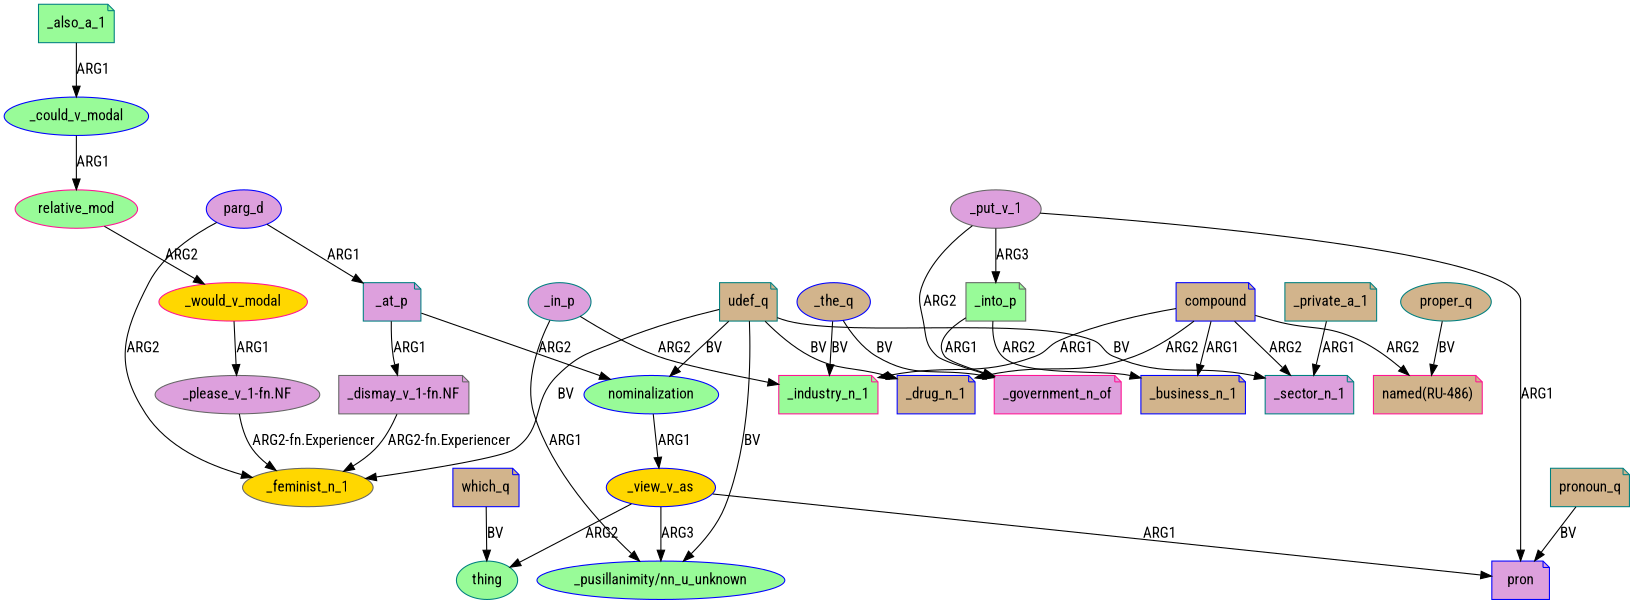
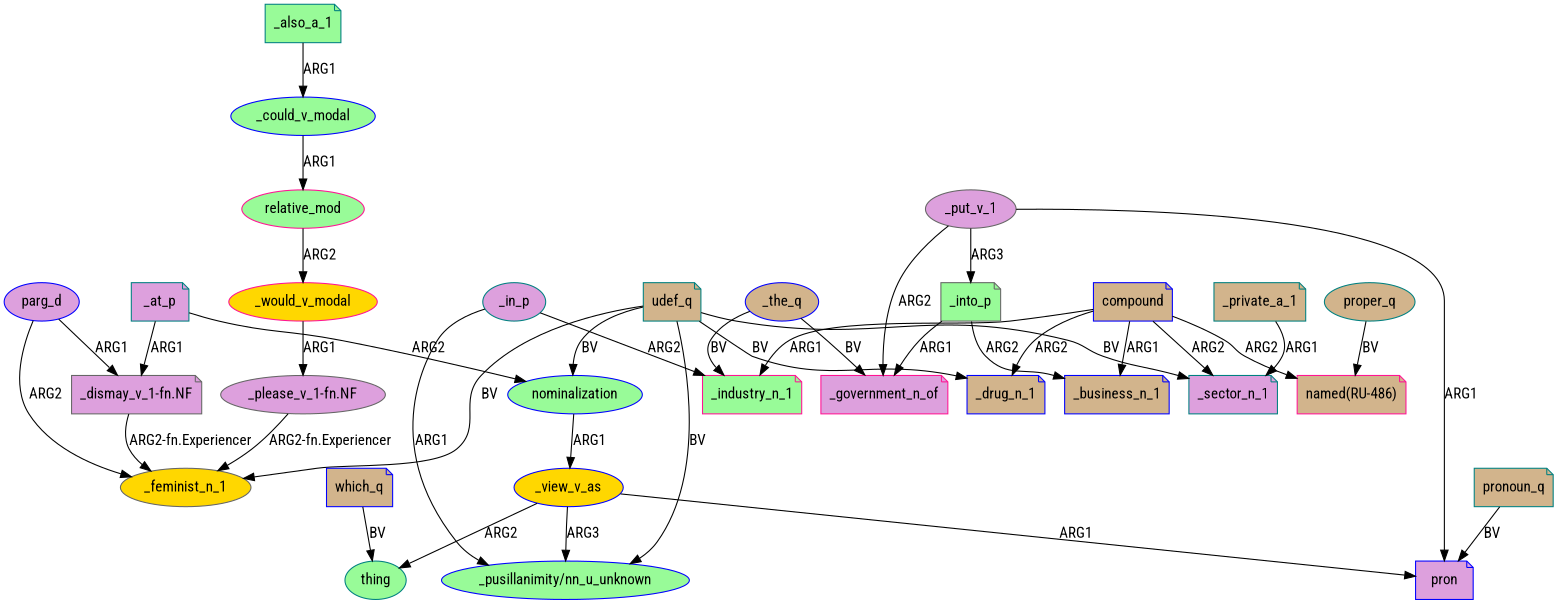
(310, 251) -> (84, 343)
